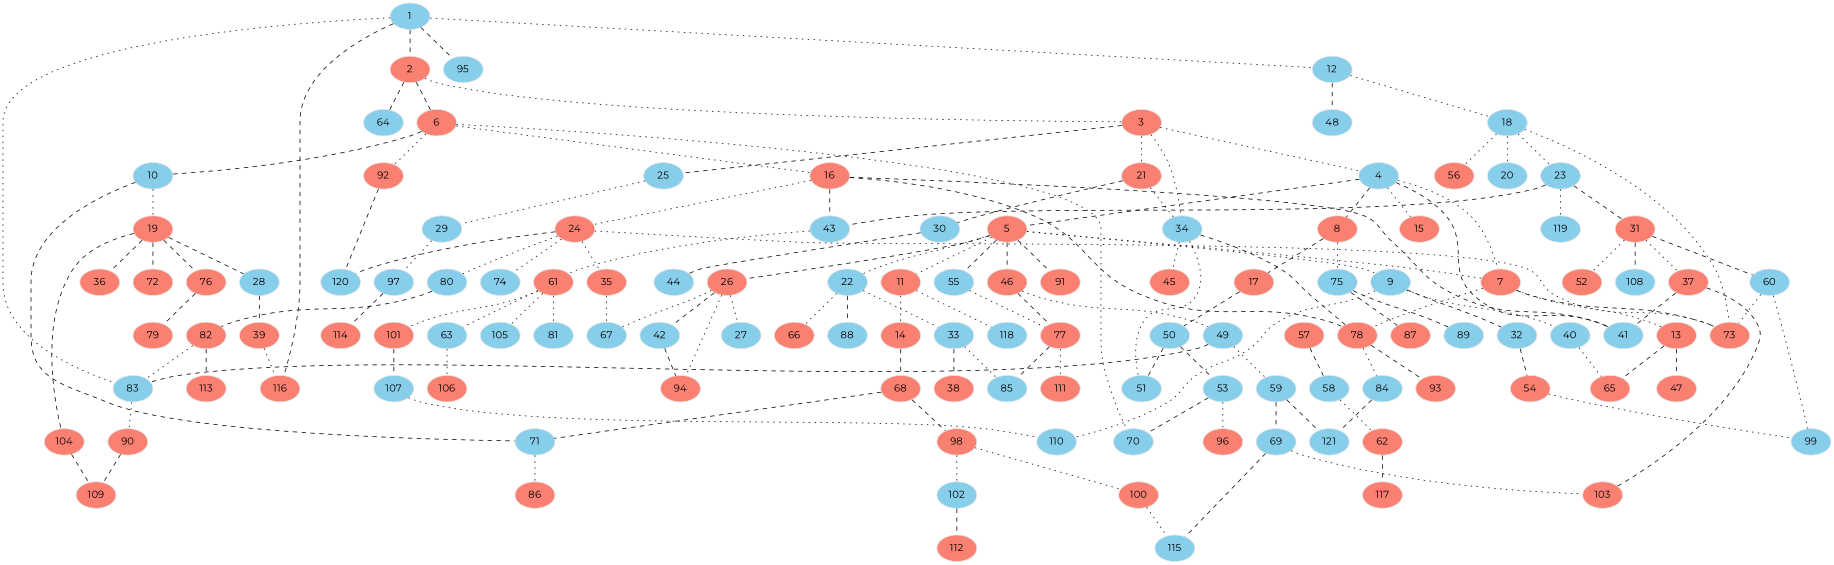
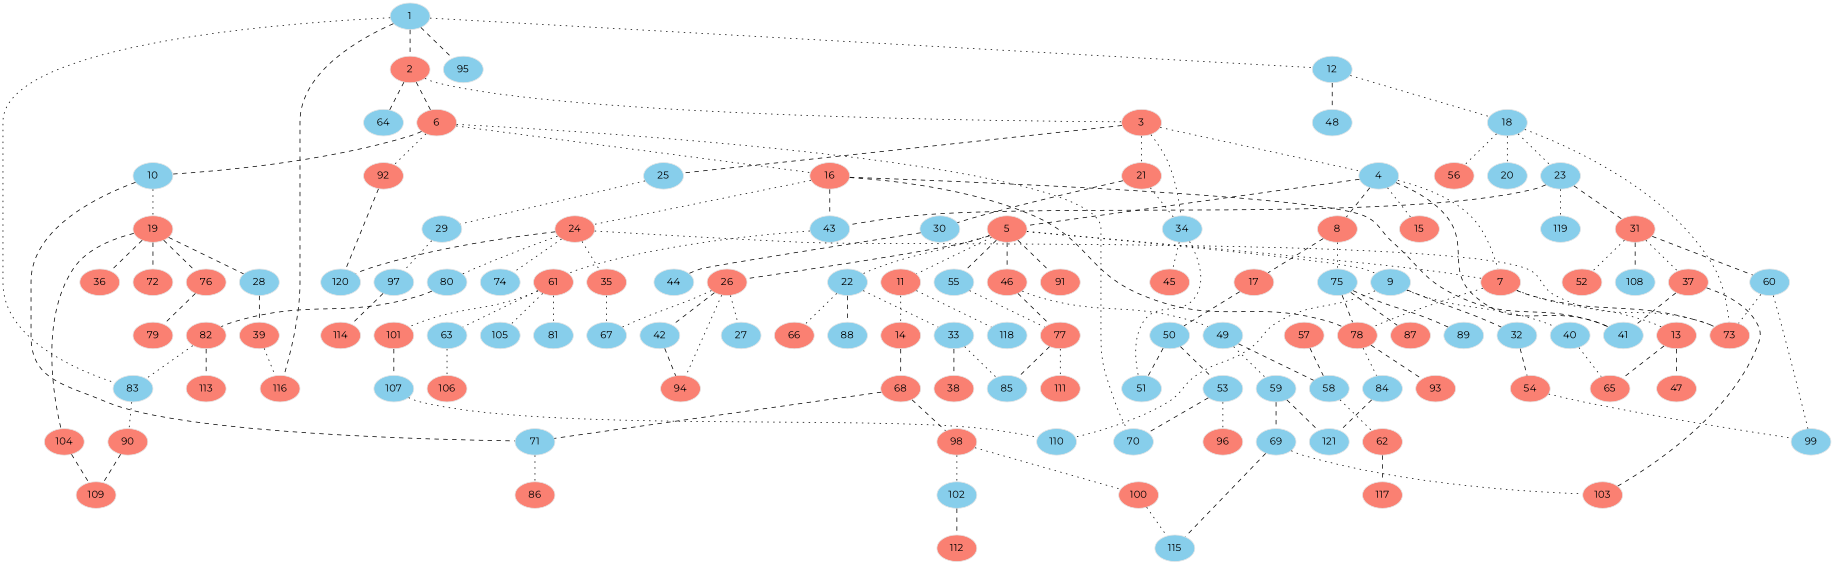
(1283, 271) -> (1347, 309)
(680, 369) -> (1276, 362)
